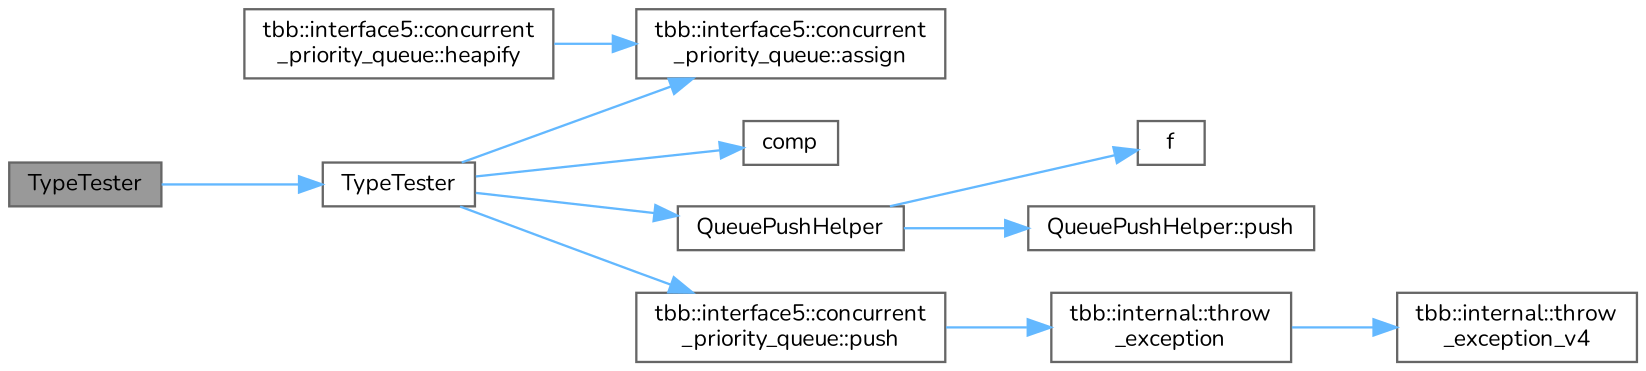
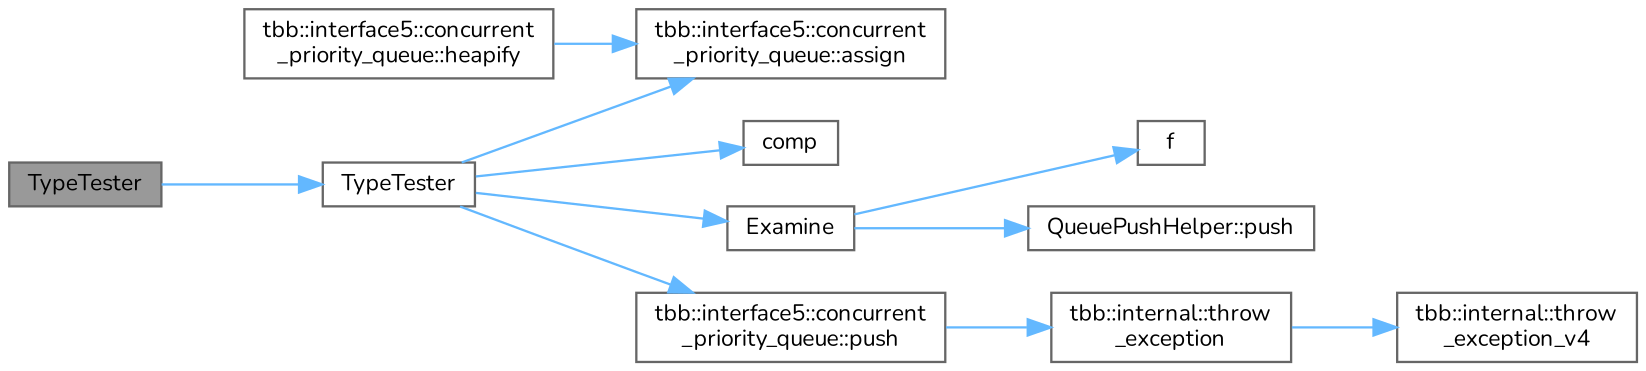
(791, 228) -> (791, 228)
